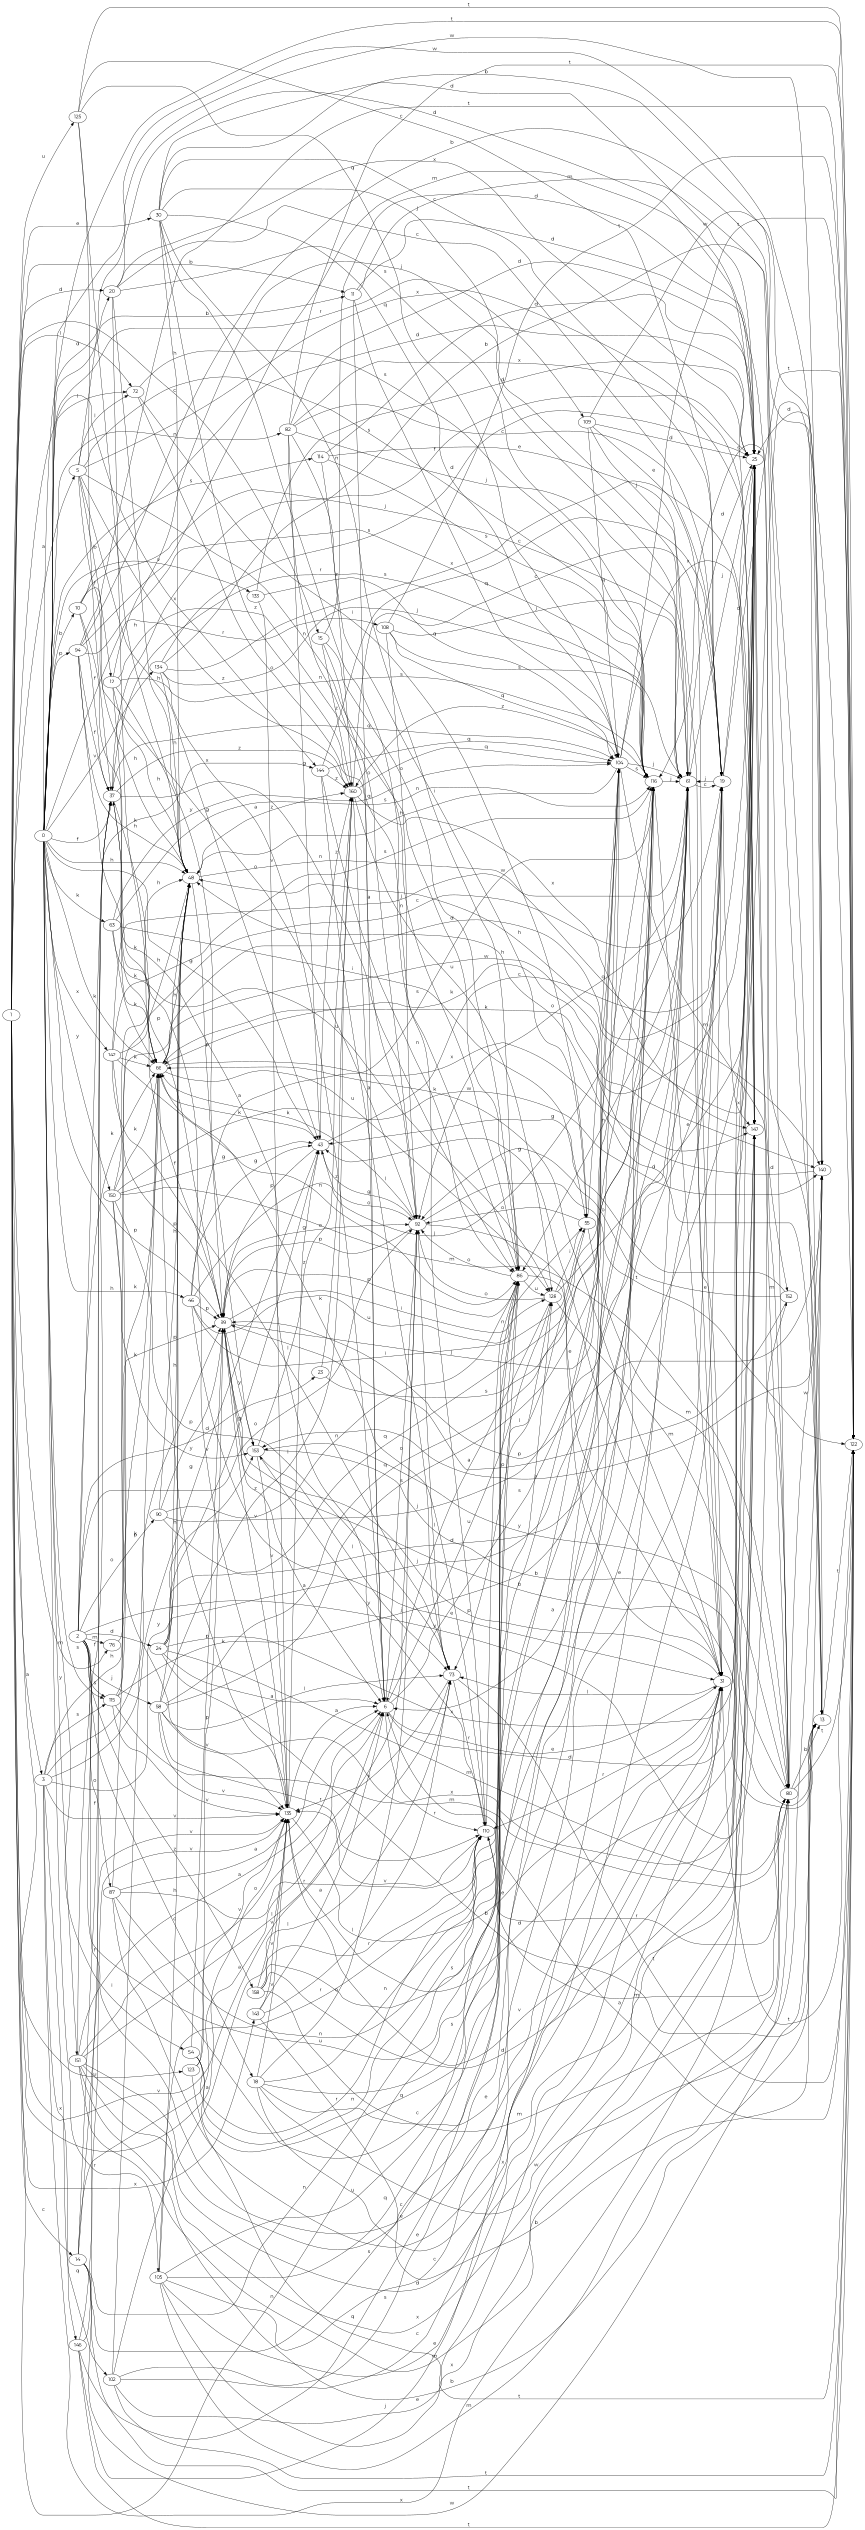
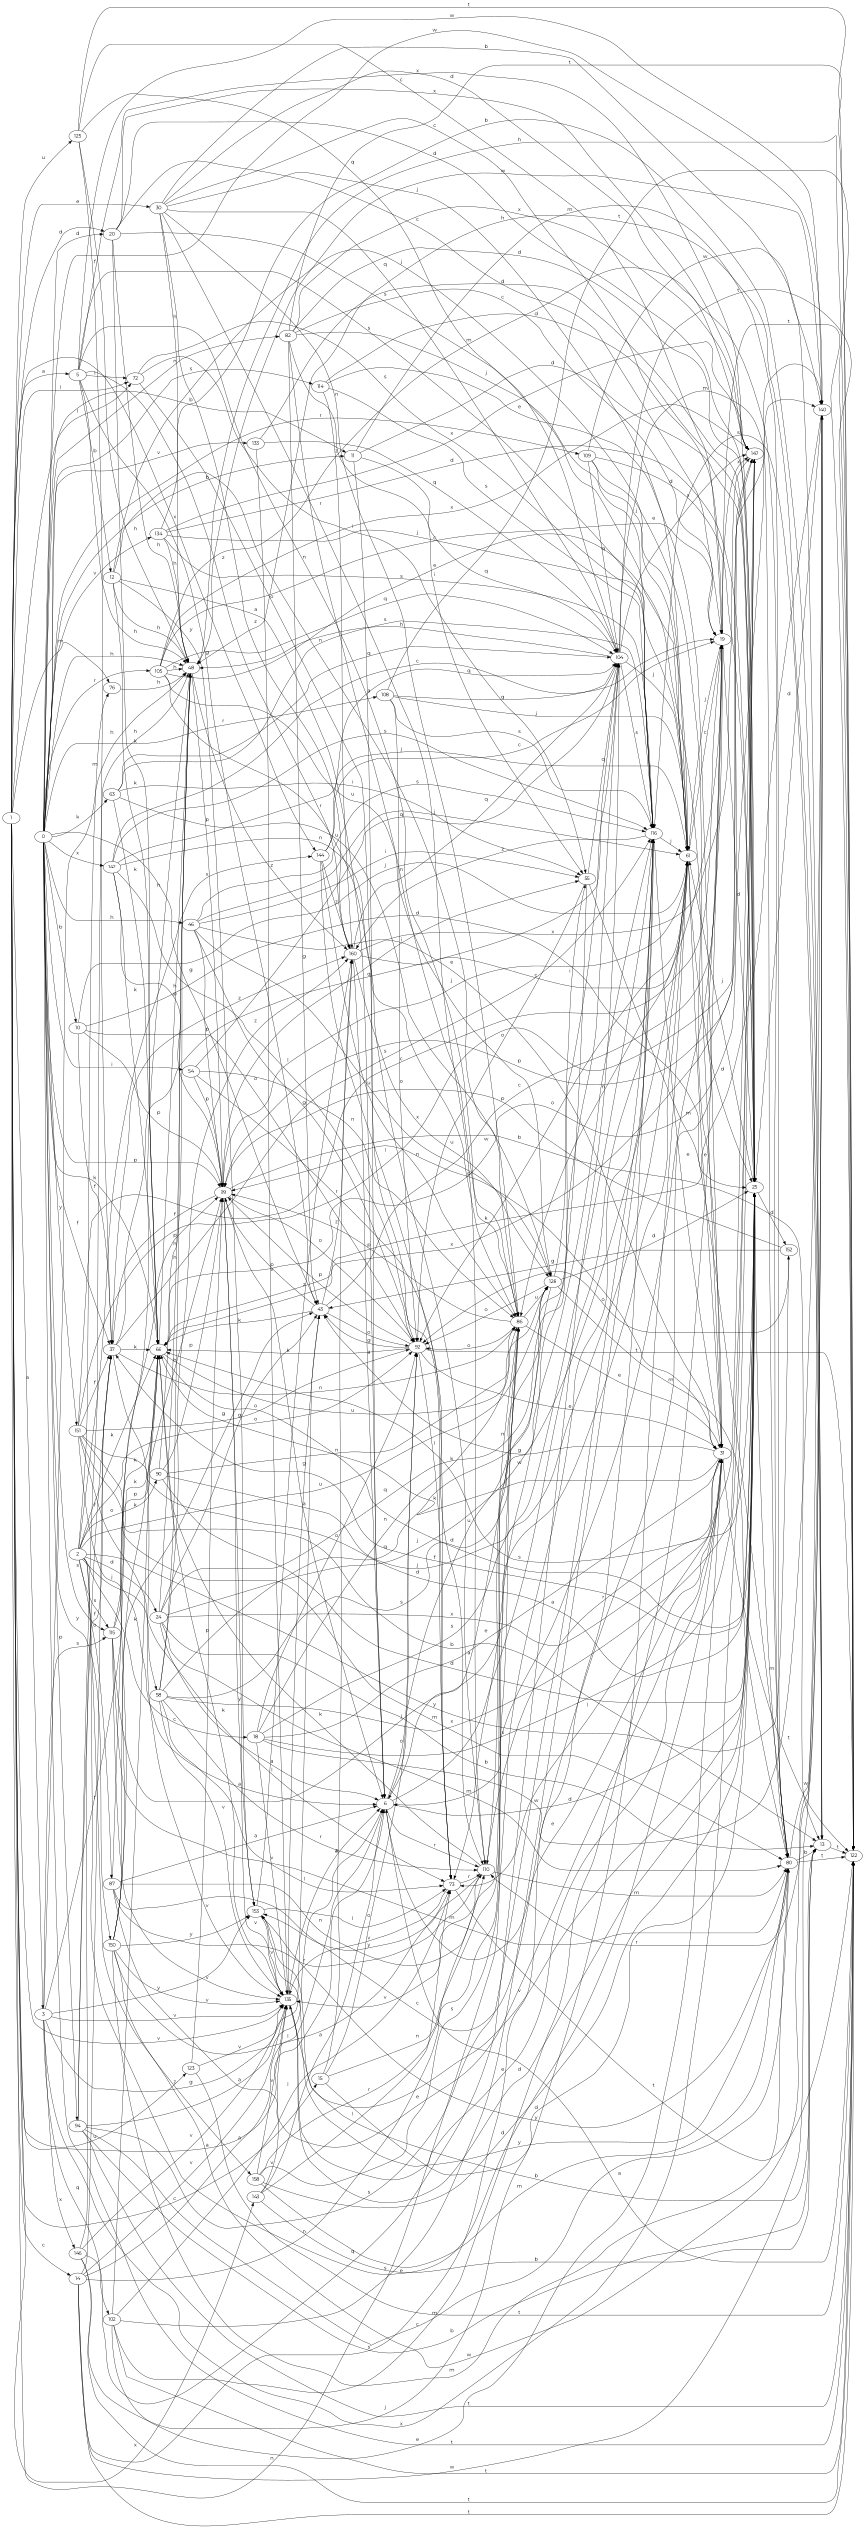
(224, 1200) -> (319, 1126)
(320, 1372) -> none
(519, 1421) -> (519, 1463)
